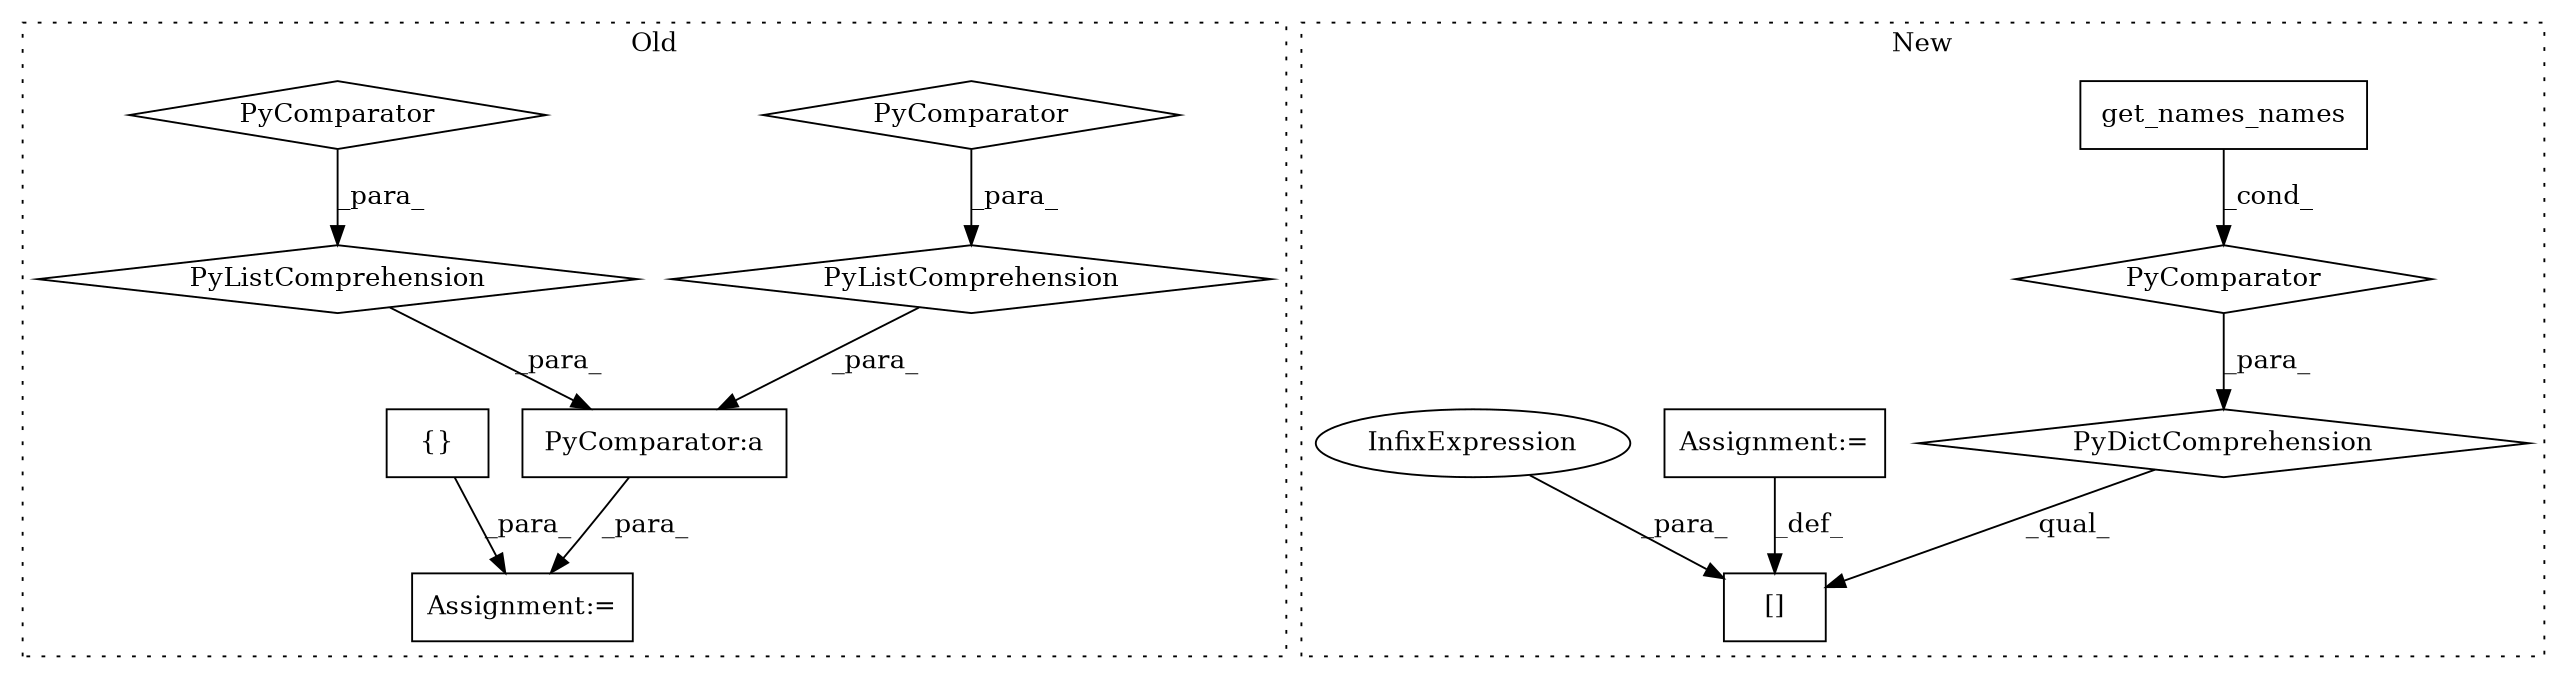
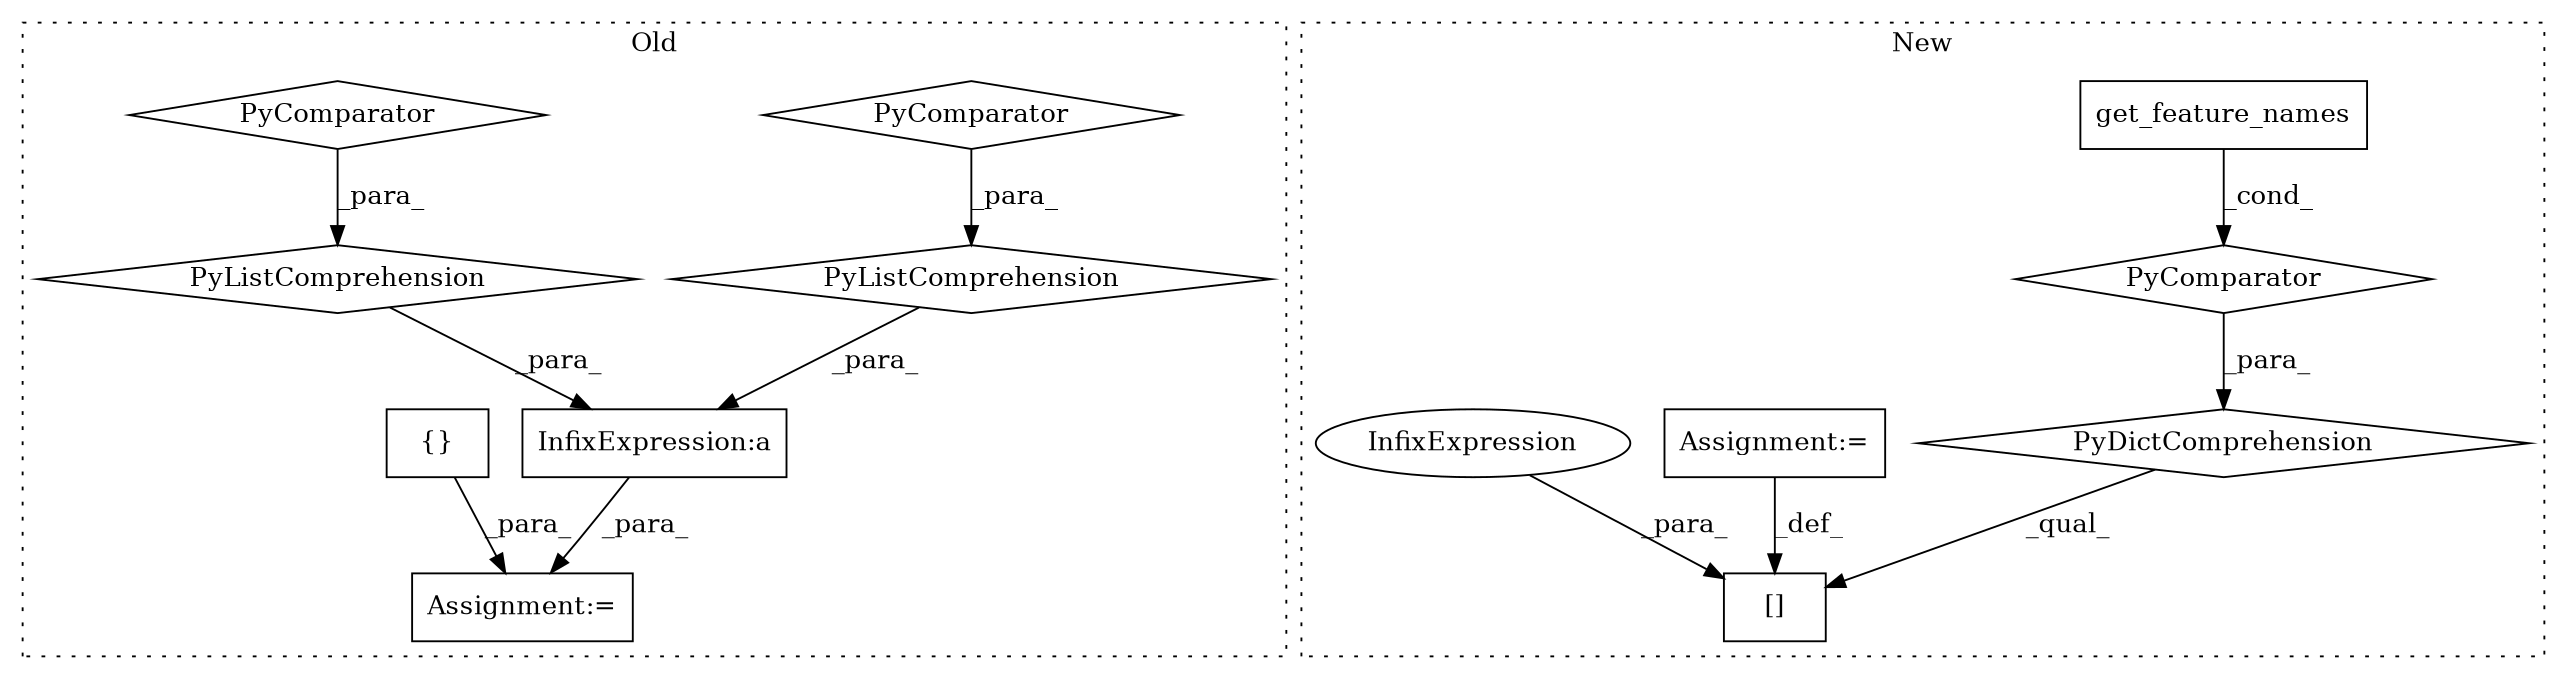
(2224, 115) -> (2224, 115)
(654, 443) -> (654, 443)
